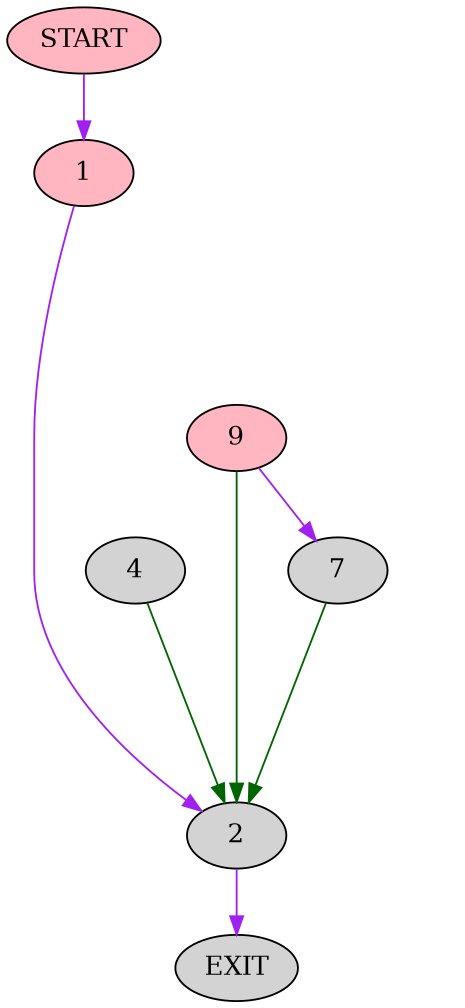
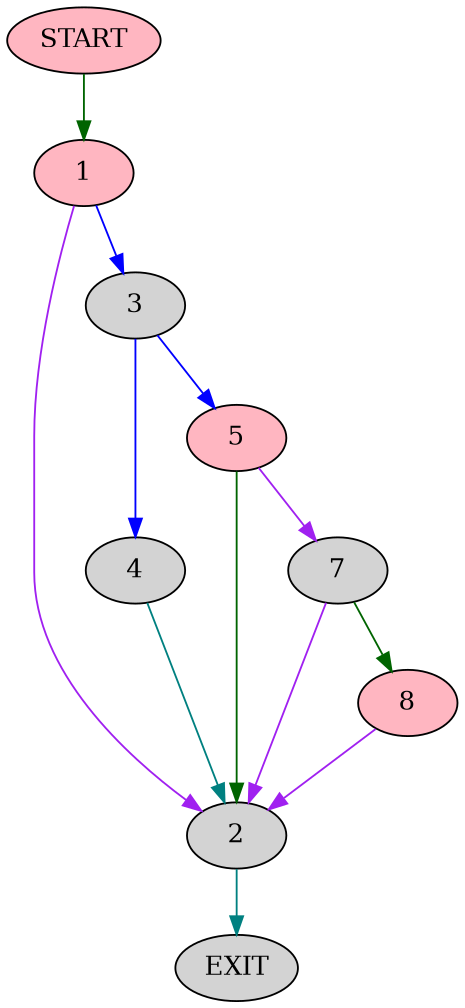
(84, 98) -> (84, 98)
none -> (135, 305)
(237, 438) -> (237, 438)
(183, 694) -> (183, 694)
(291, 694) -> (291, 694)
none -> (408, 703)
(237, 893) -> (237, 893)
